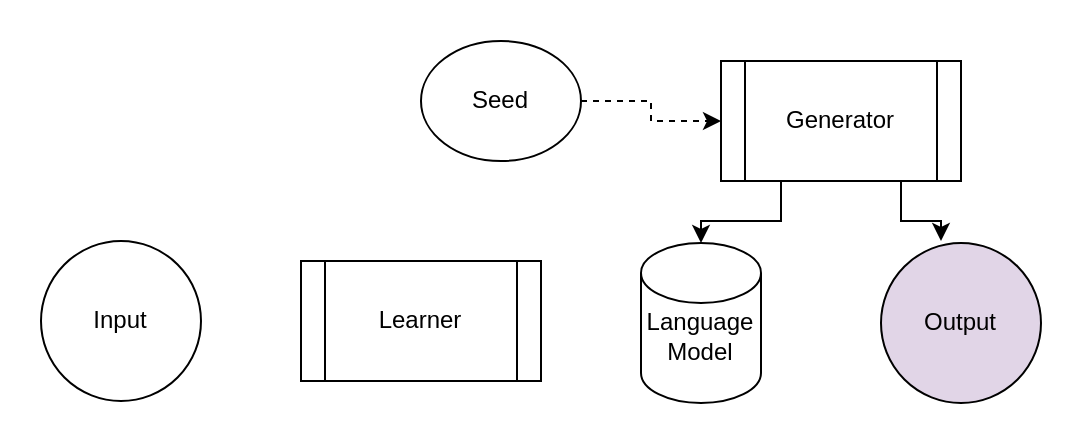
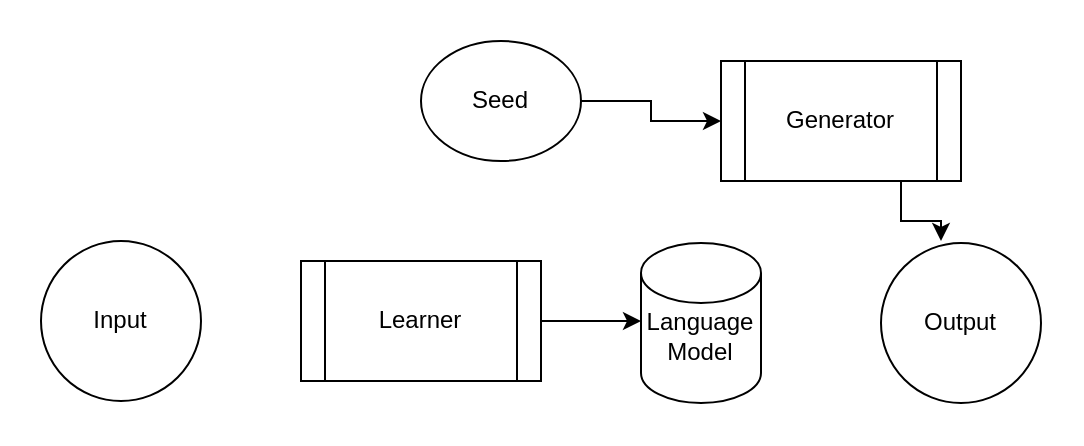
(651, 104) -> (651, 104)
(757, 221) -> none
none -> (584, 321)
(961, 323) -> (961, 323)
